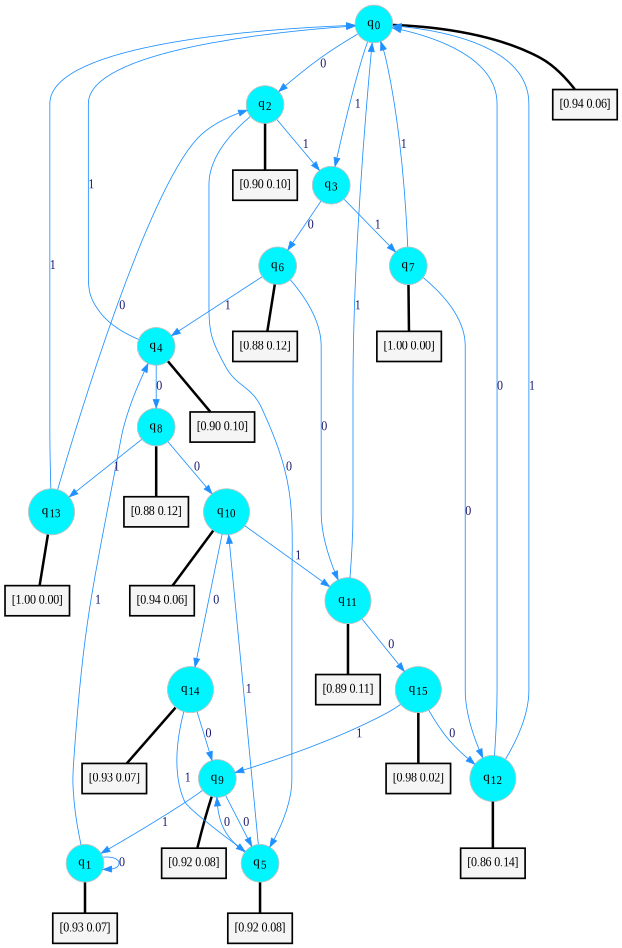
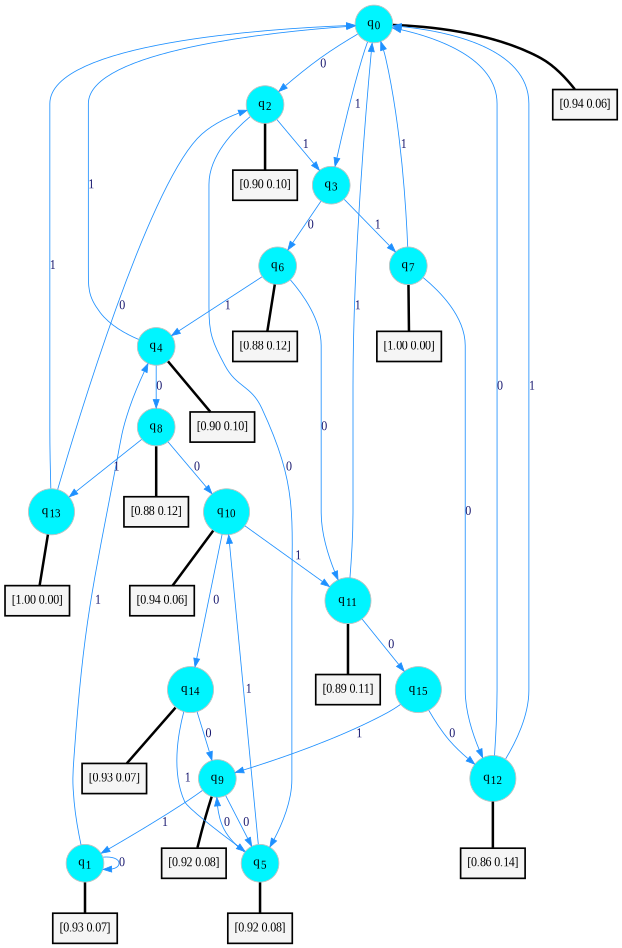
(418, 779) -> none
